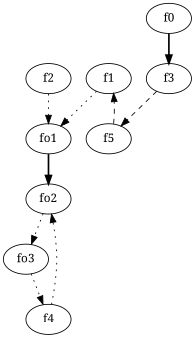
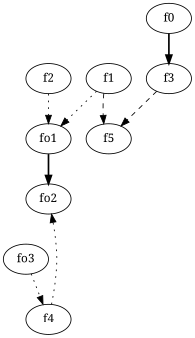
(114, 113) -> (103, 104)
(39, 225) -> none
